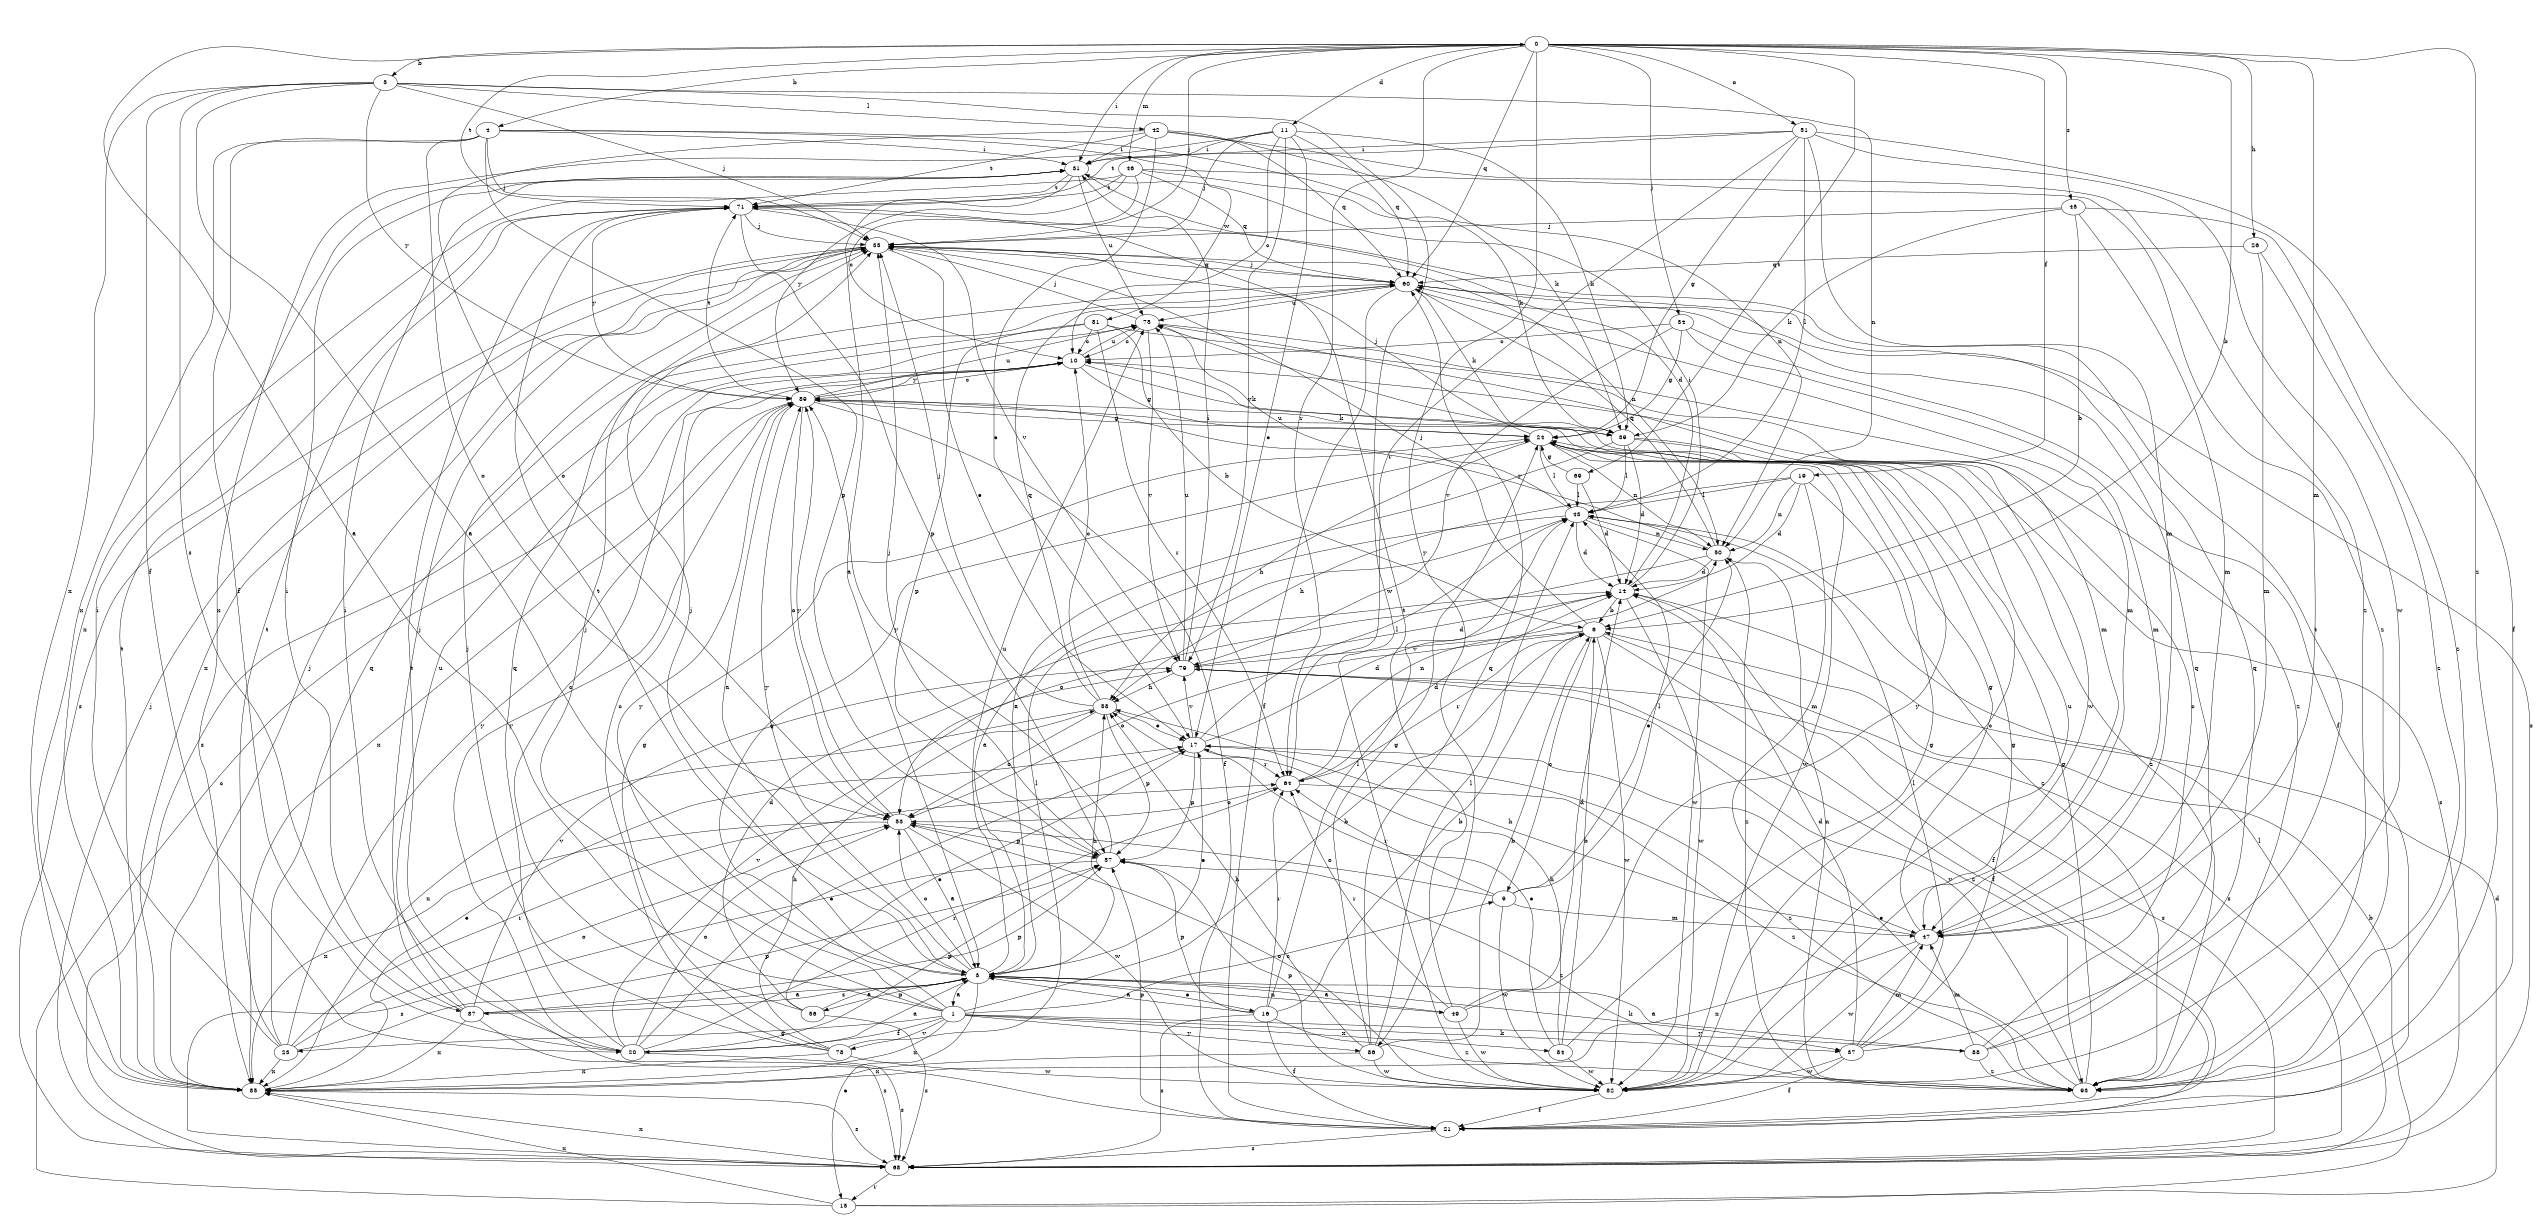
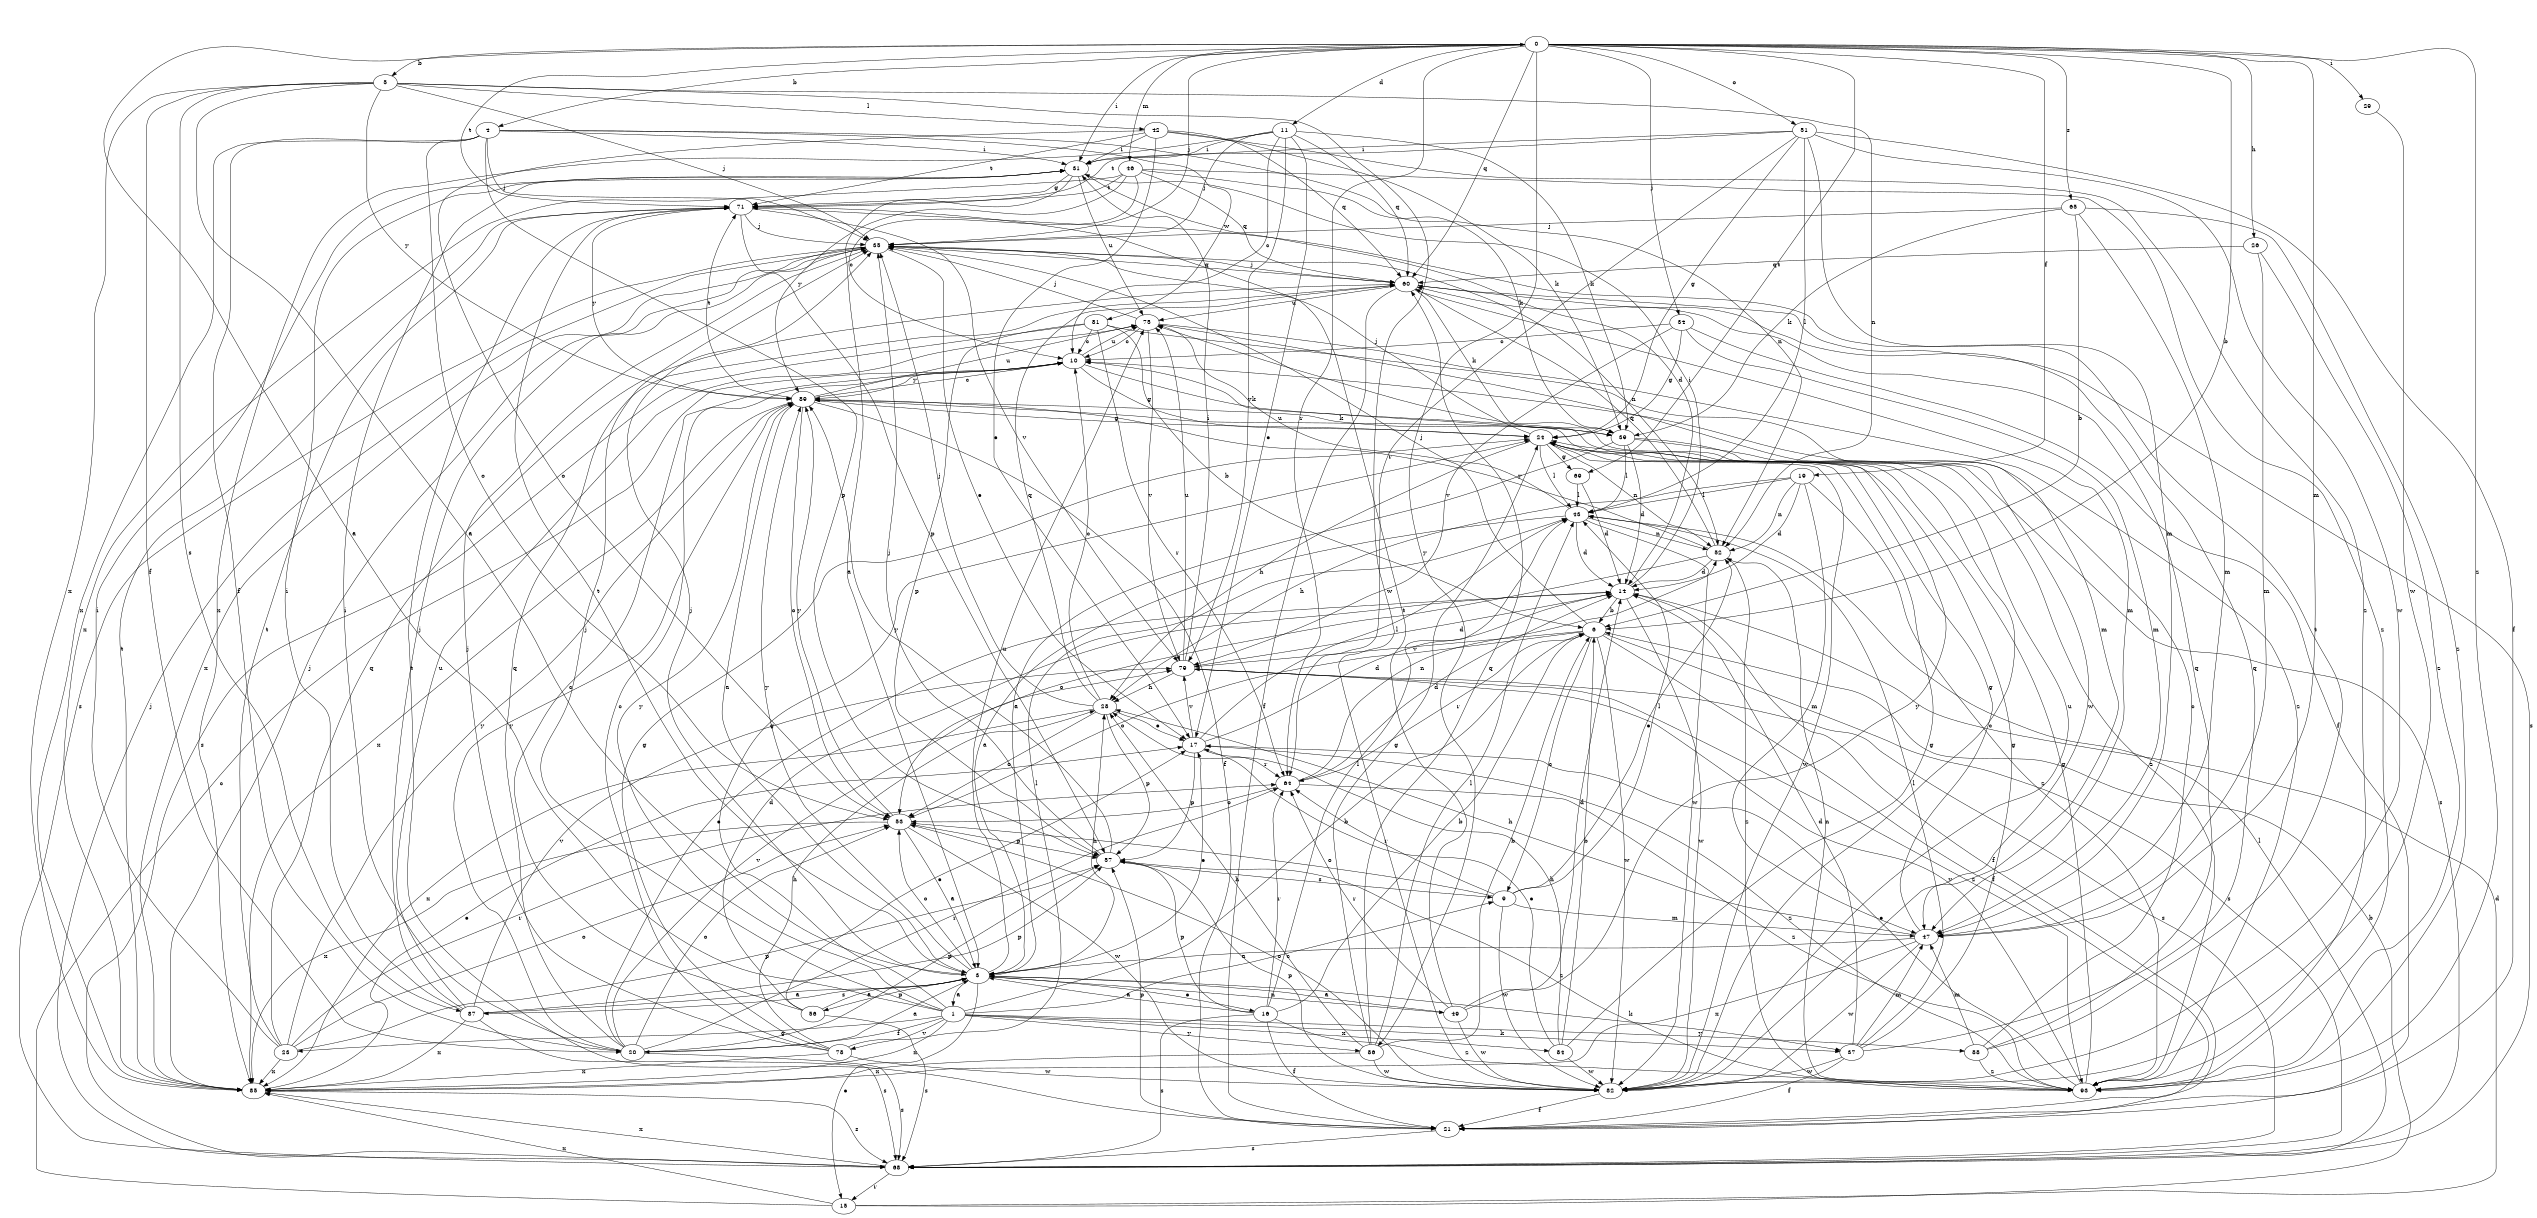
none -> (2368, 106)
(1057, 188) -> (1057, 188)
(2073, 207) -> (2073, 207)
(1550, 462) -> (1557, 455)
(1718, 553) -> (1718, 553)
(1105, 707) -> (1105, 707)
(889, 865) -> (1005, 649)
(1484, 989) -> (1454, 947)
(299, 1013) -> (1295, 880)
